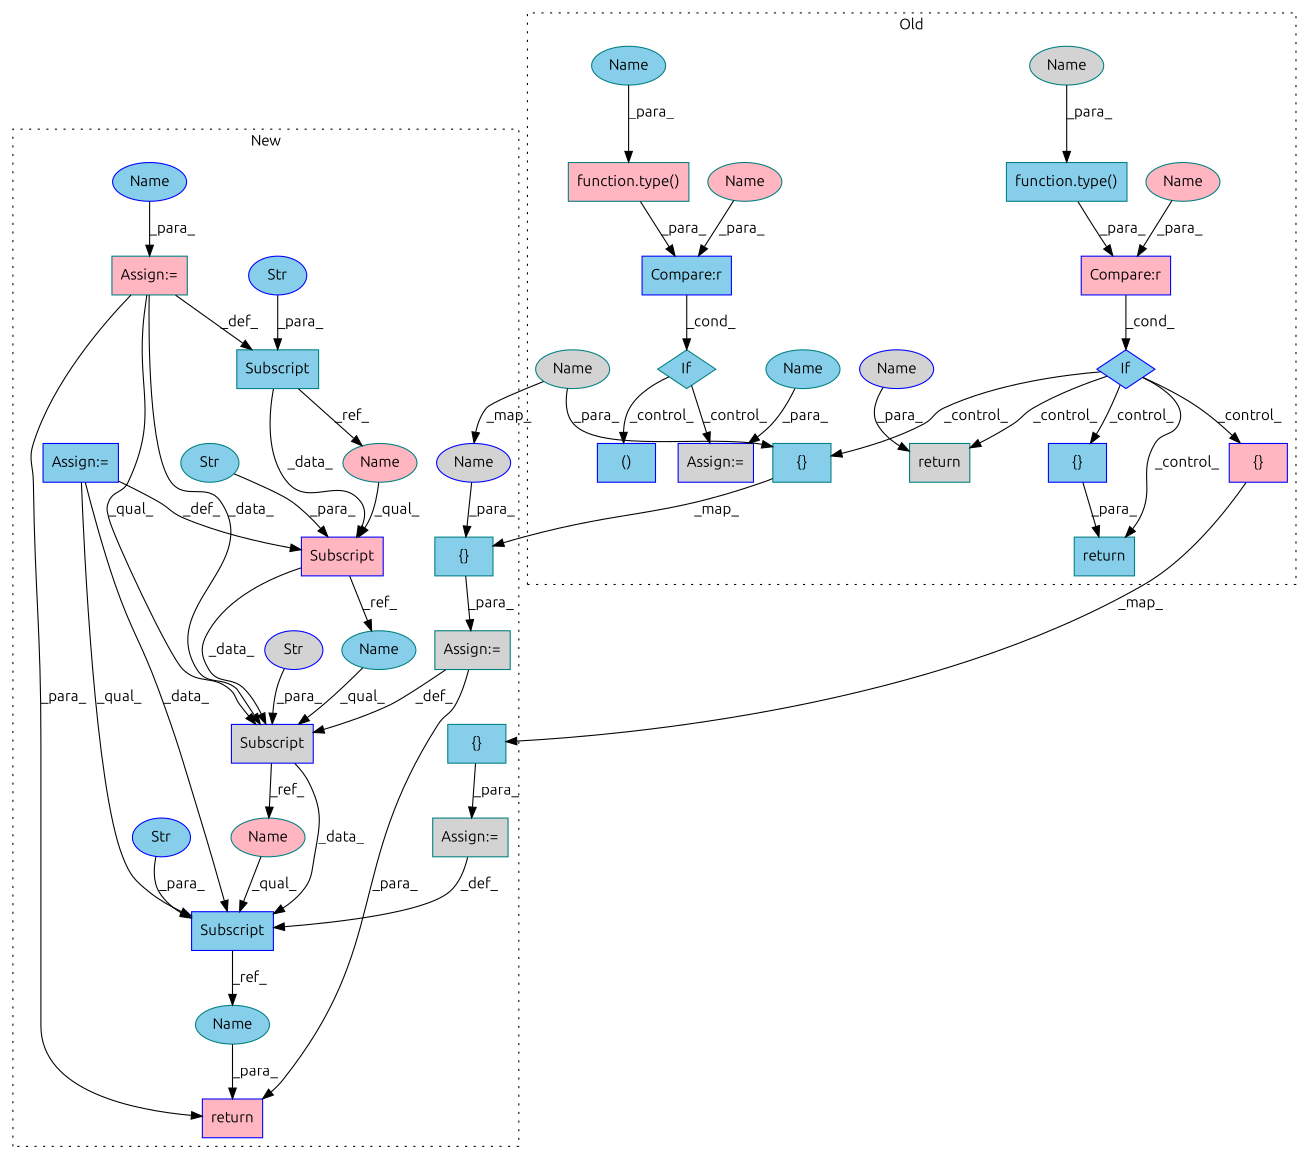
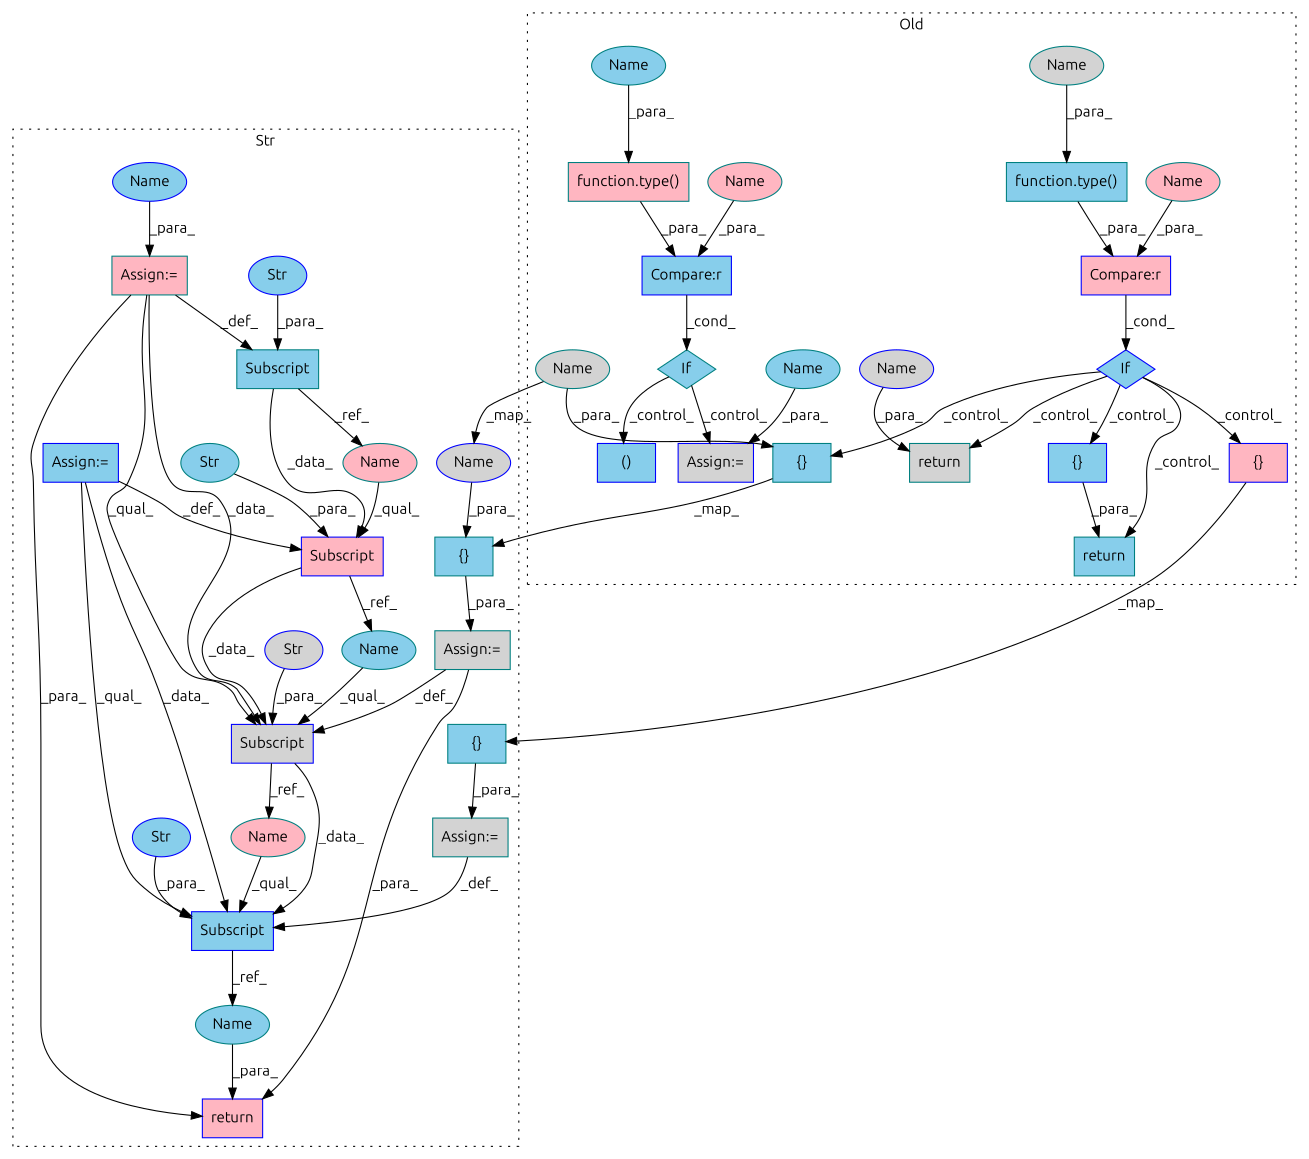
(266, 142) -> (266, 142)
